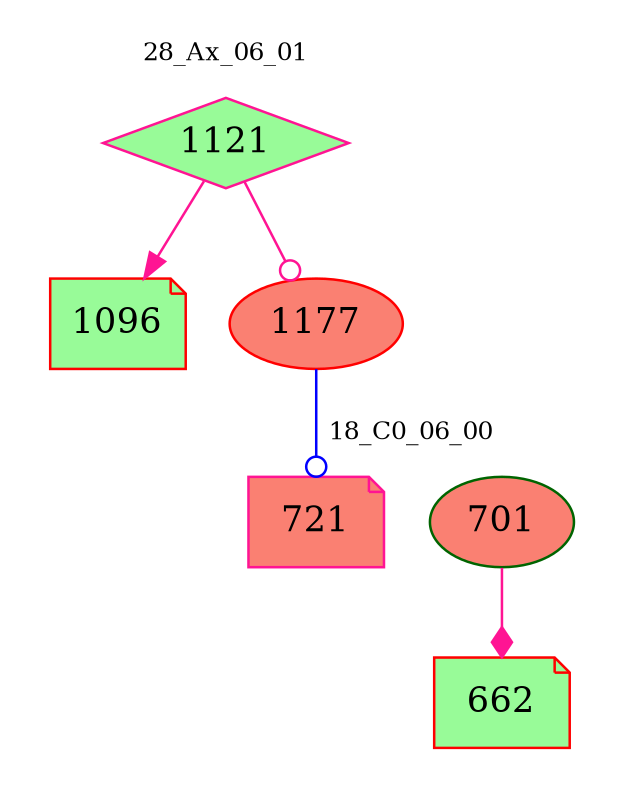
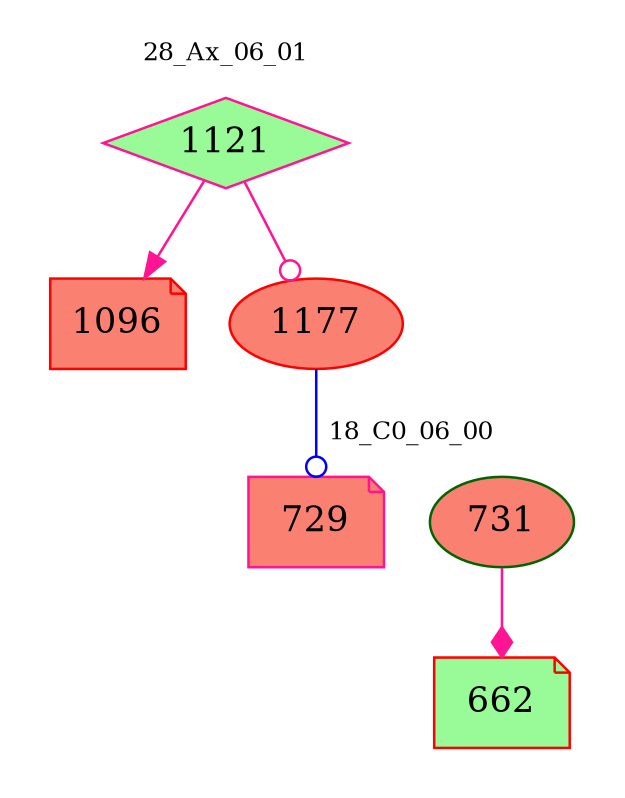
(118, 324) -> (118, 324)
(316, 522) -> (316, 522)
(502, 522) -> (502, 522)
